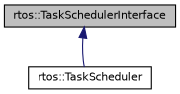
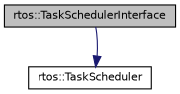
(83, 53) -> (97, 41)
